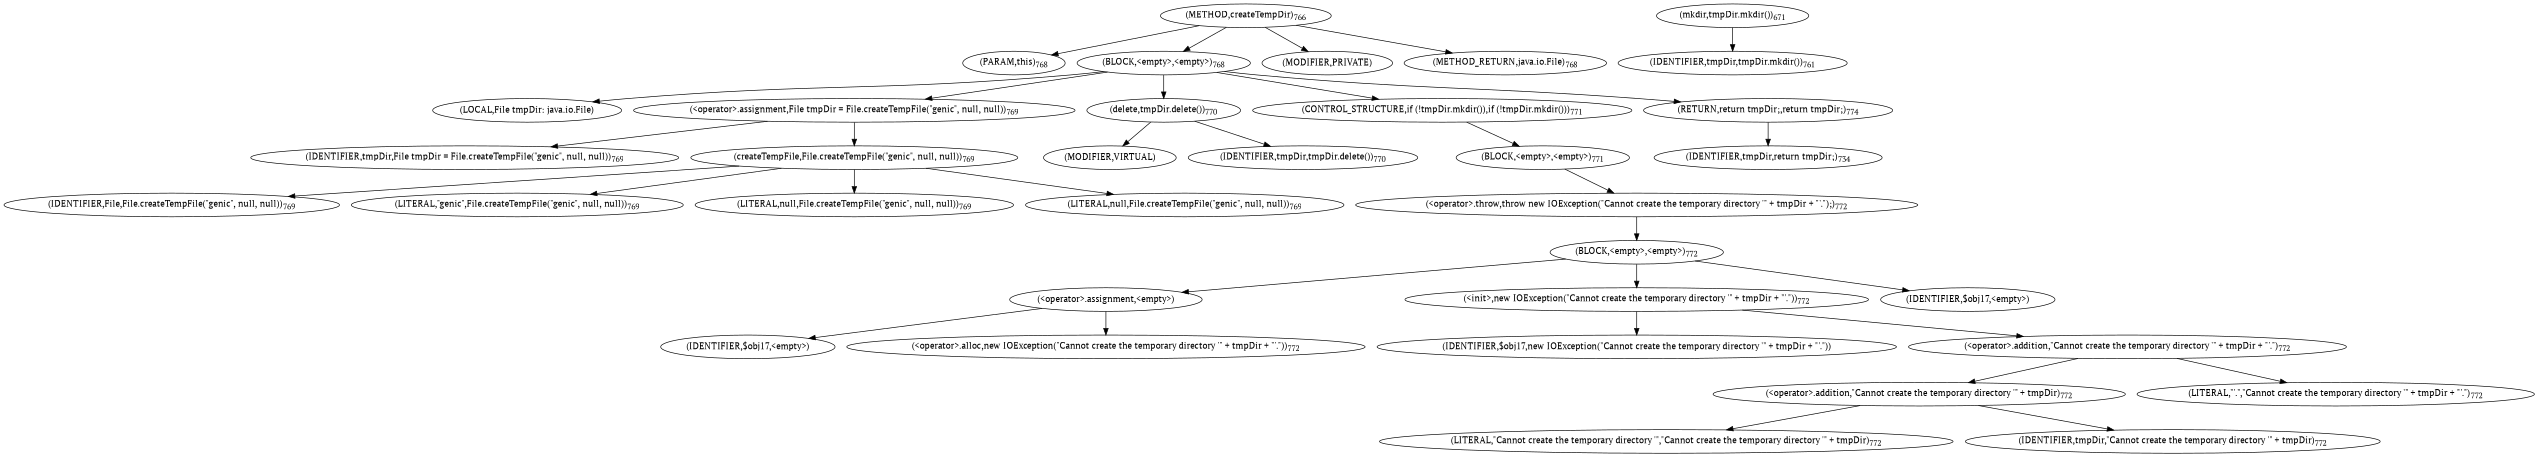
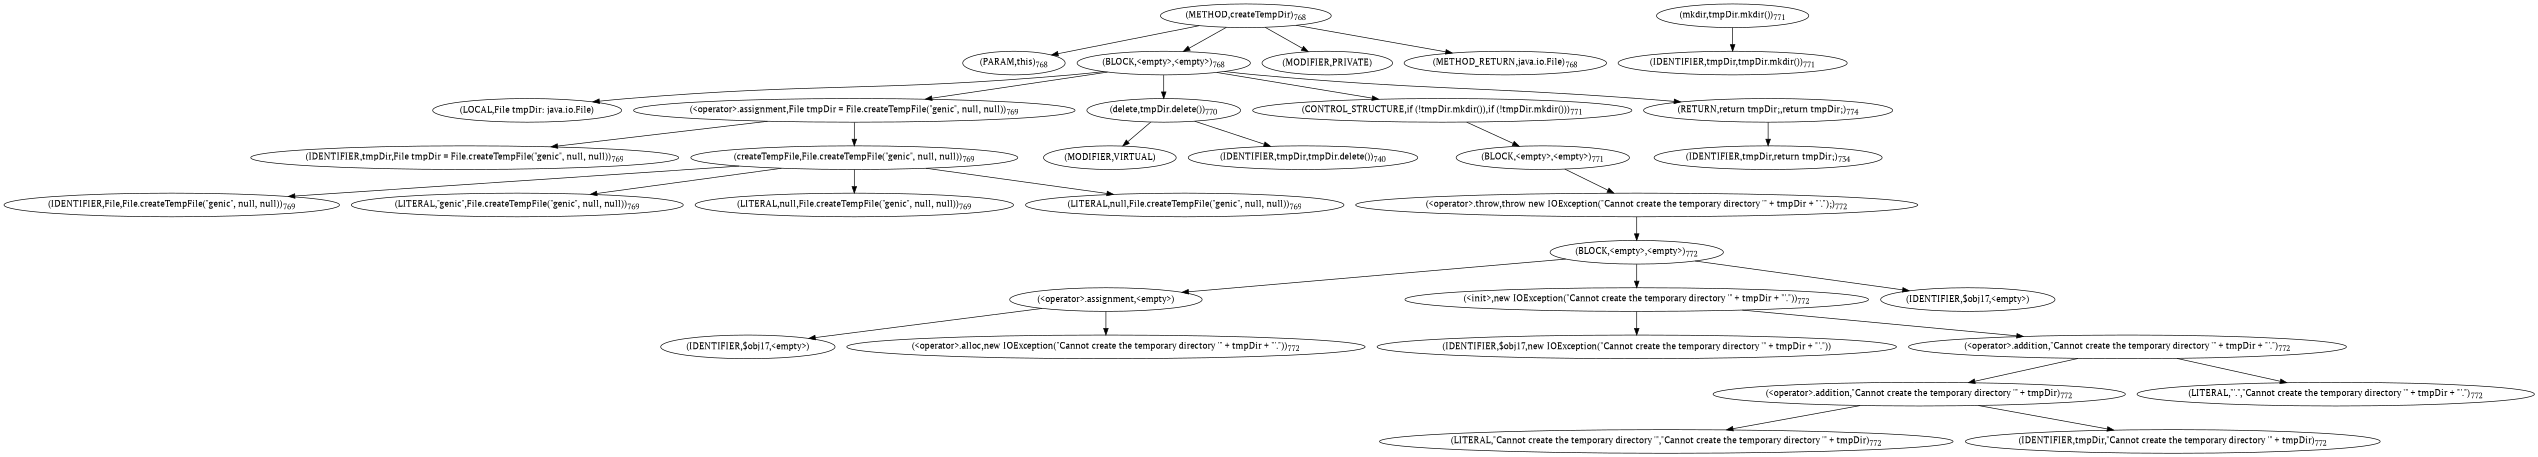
(1300, 15) -> (1300, 15)
(1780, 15) -> (1780, 15)
(1809, 62) -> (1809, 62)
(1380, 157) -> (1380, 157)
